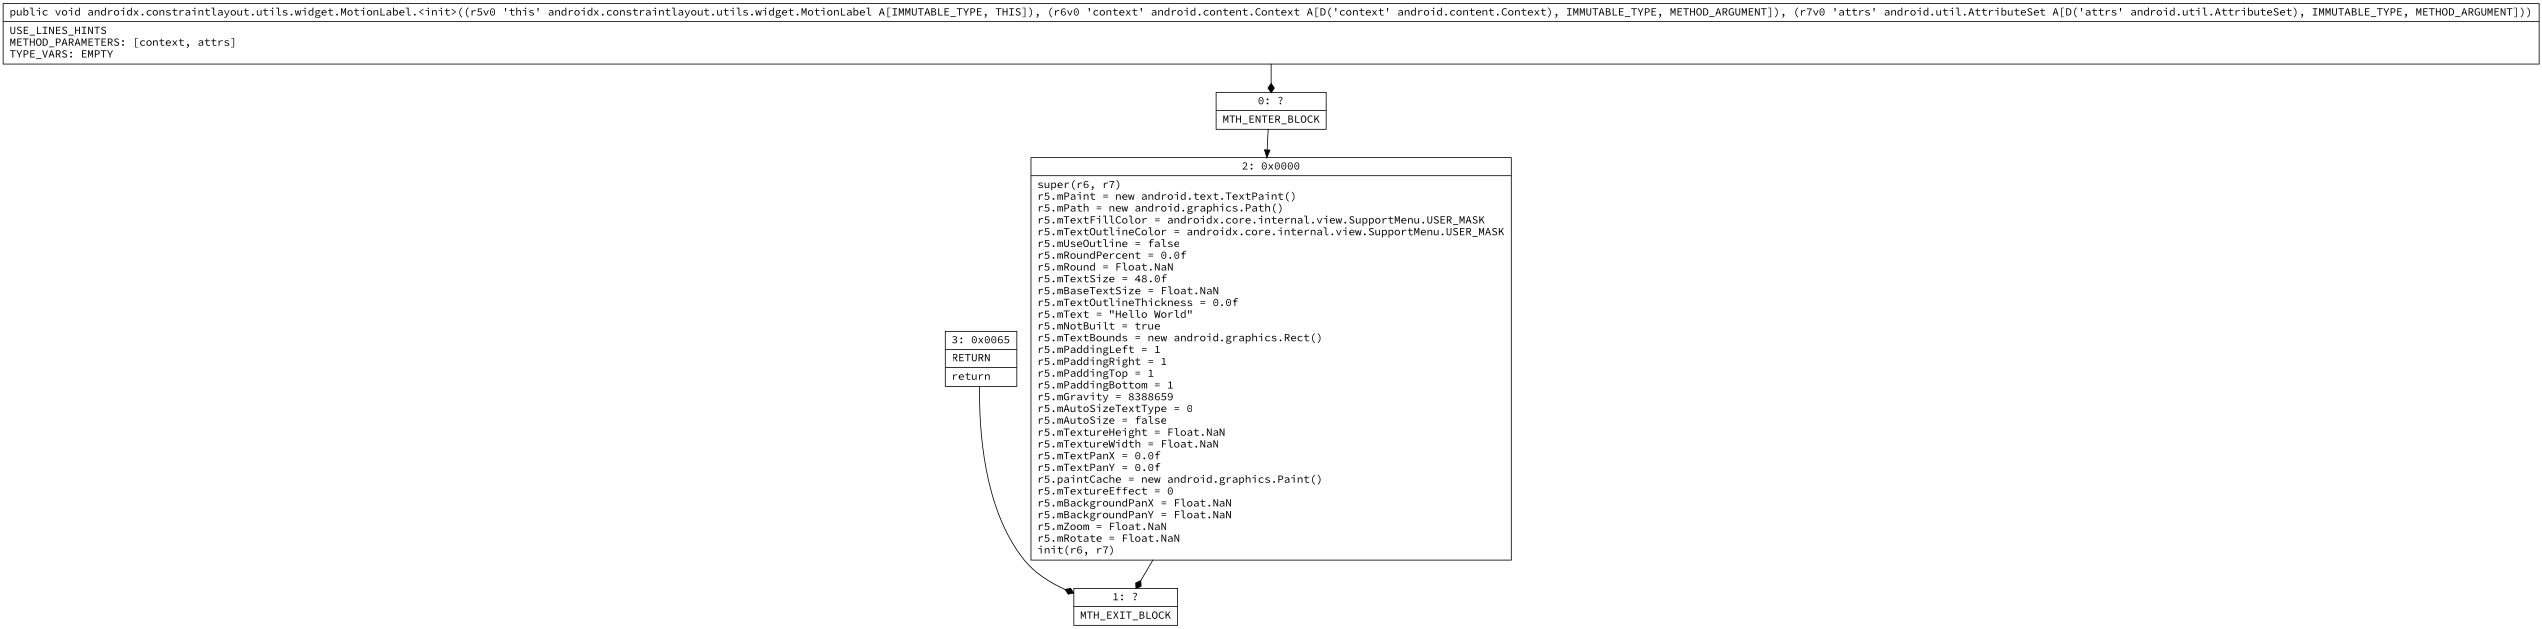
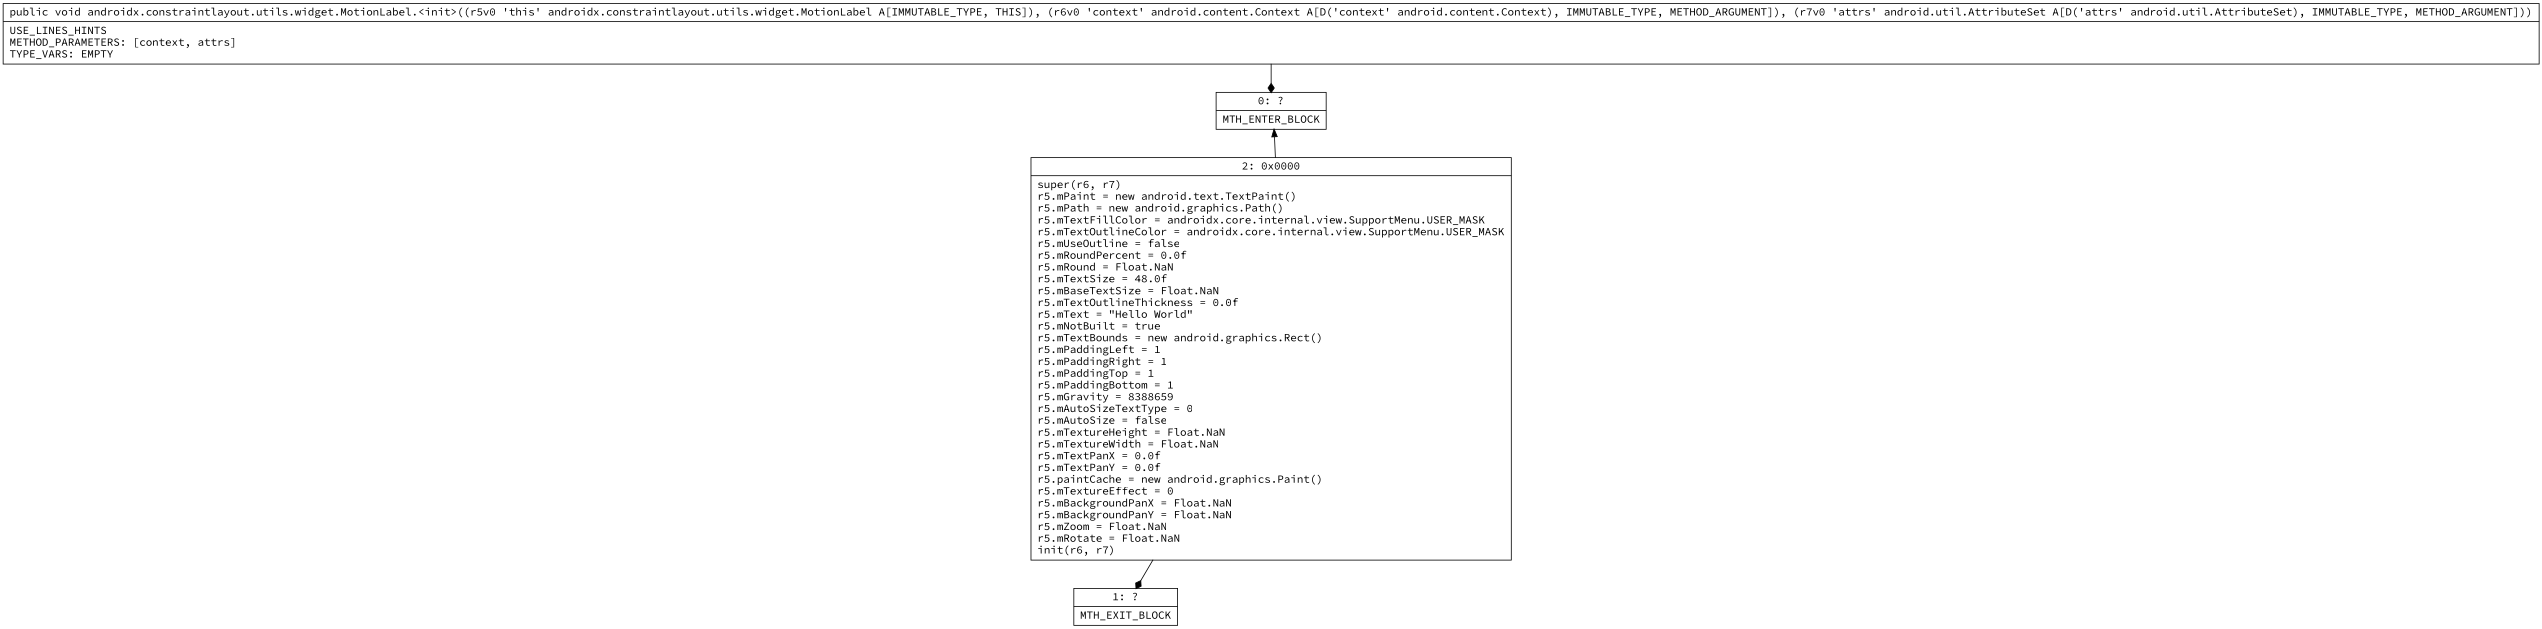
(1268, 139) -> (1275, 147)
(981, 359) -> none
